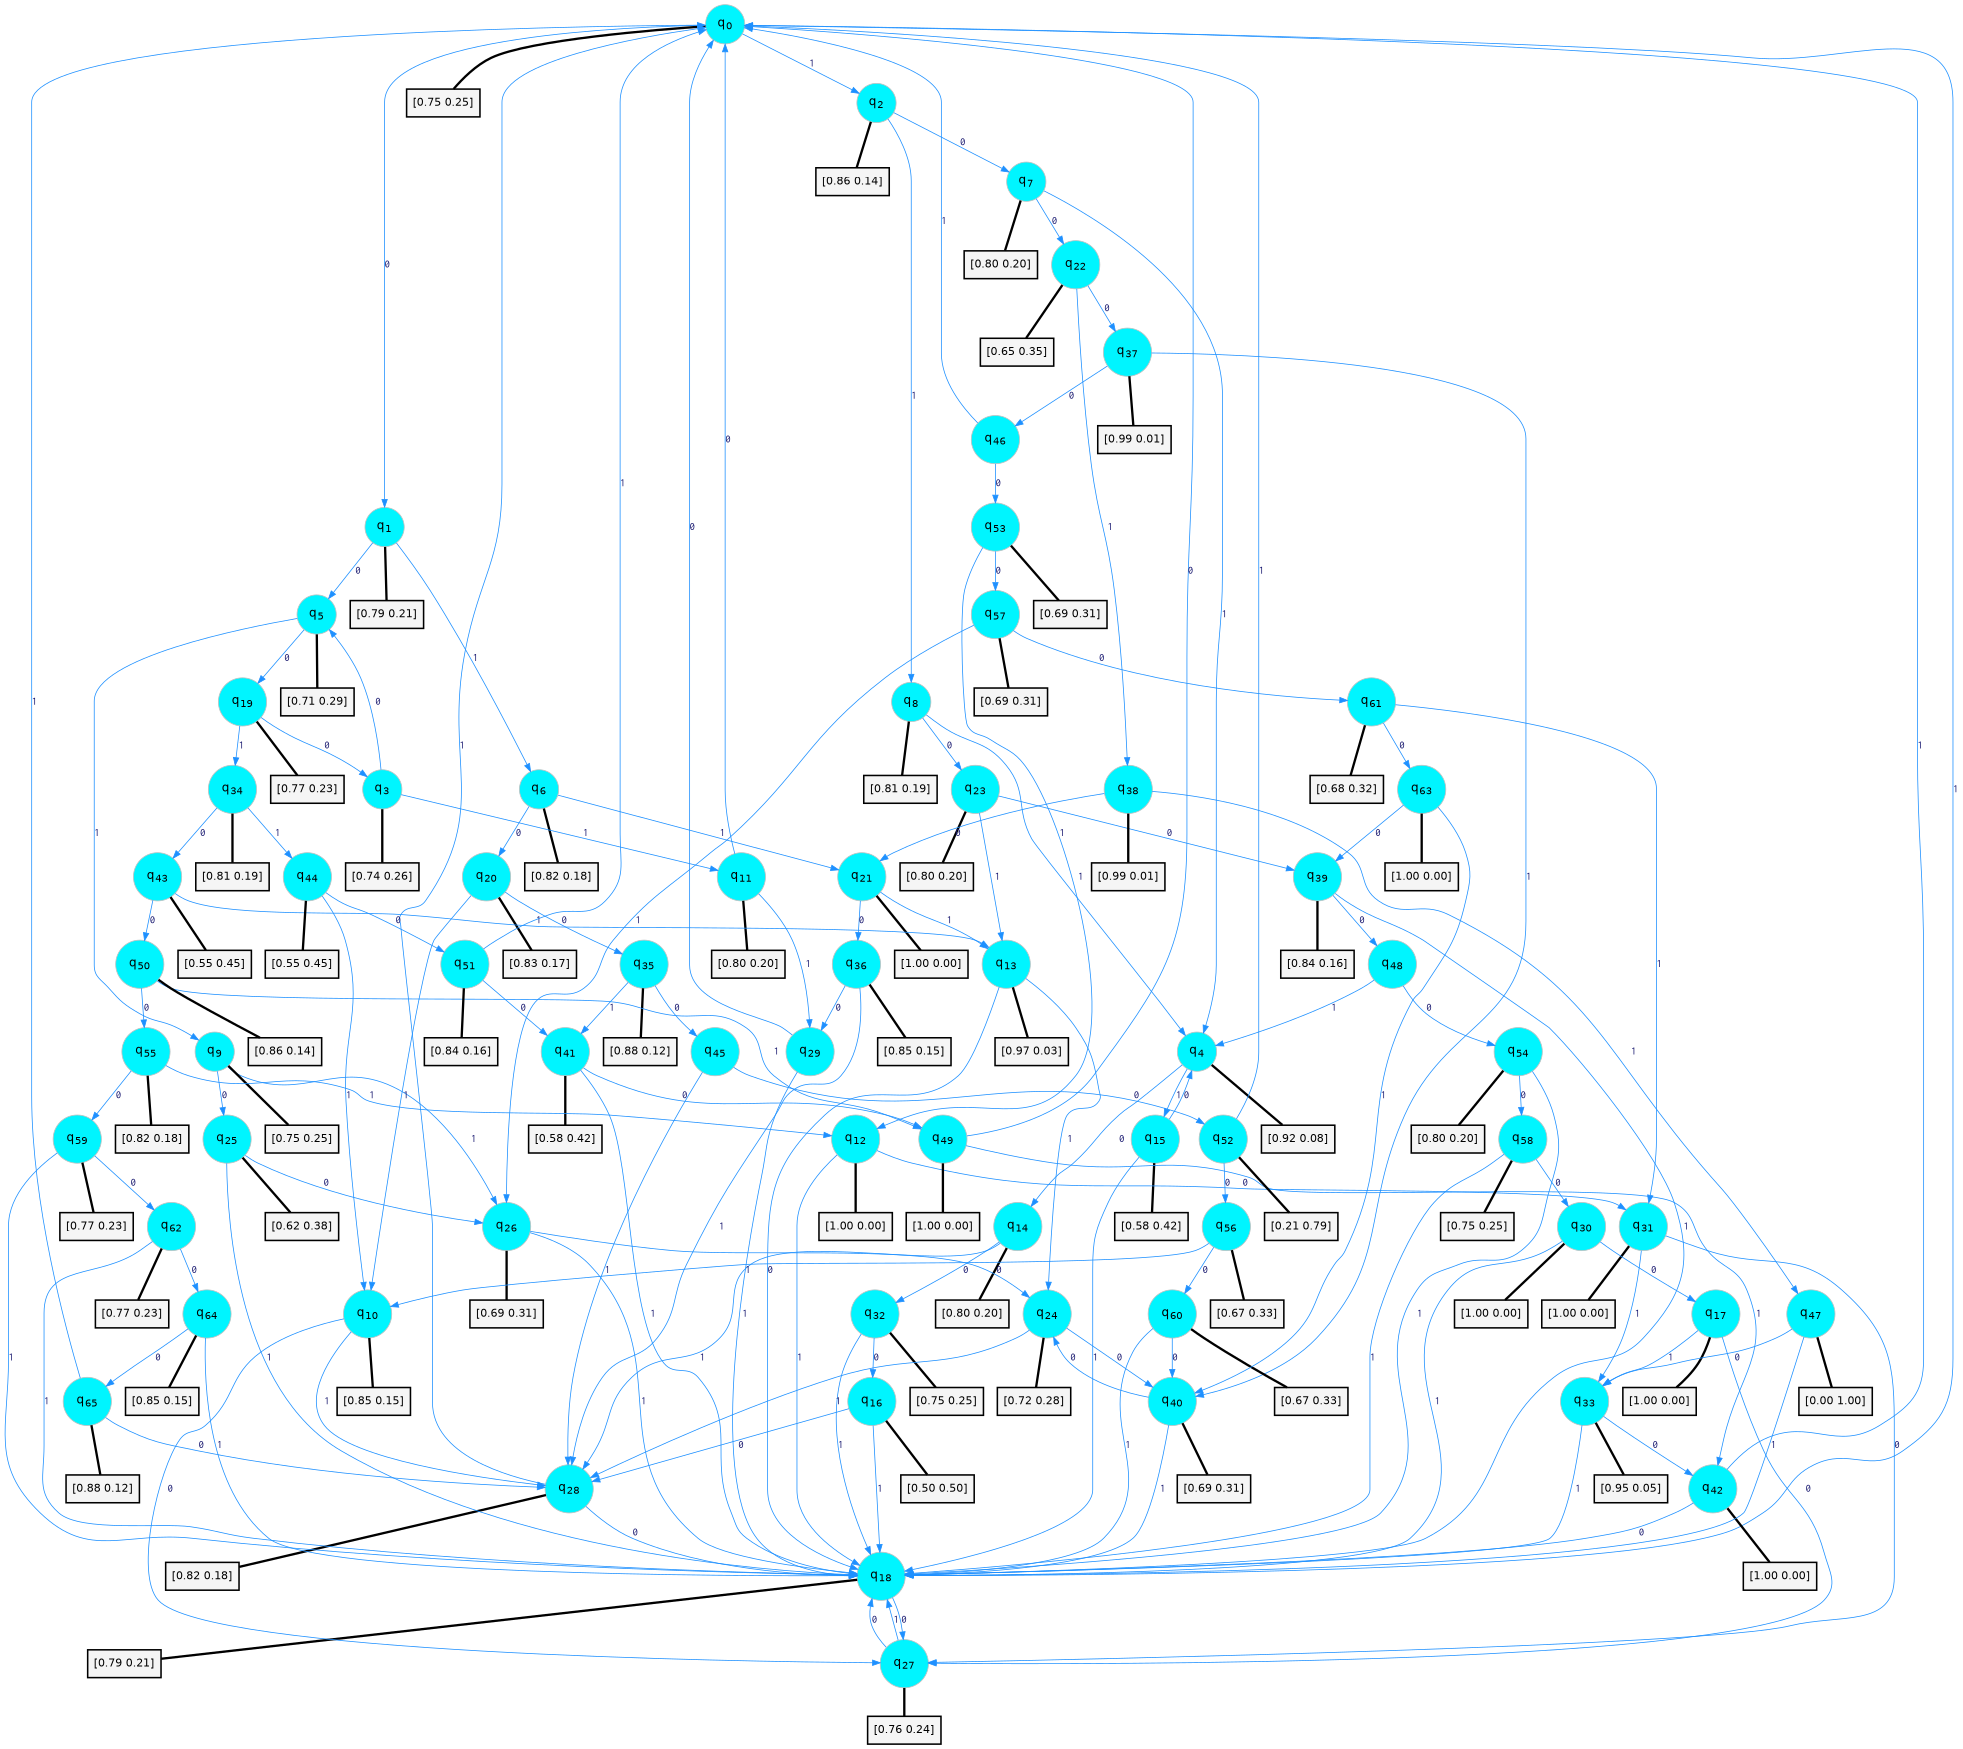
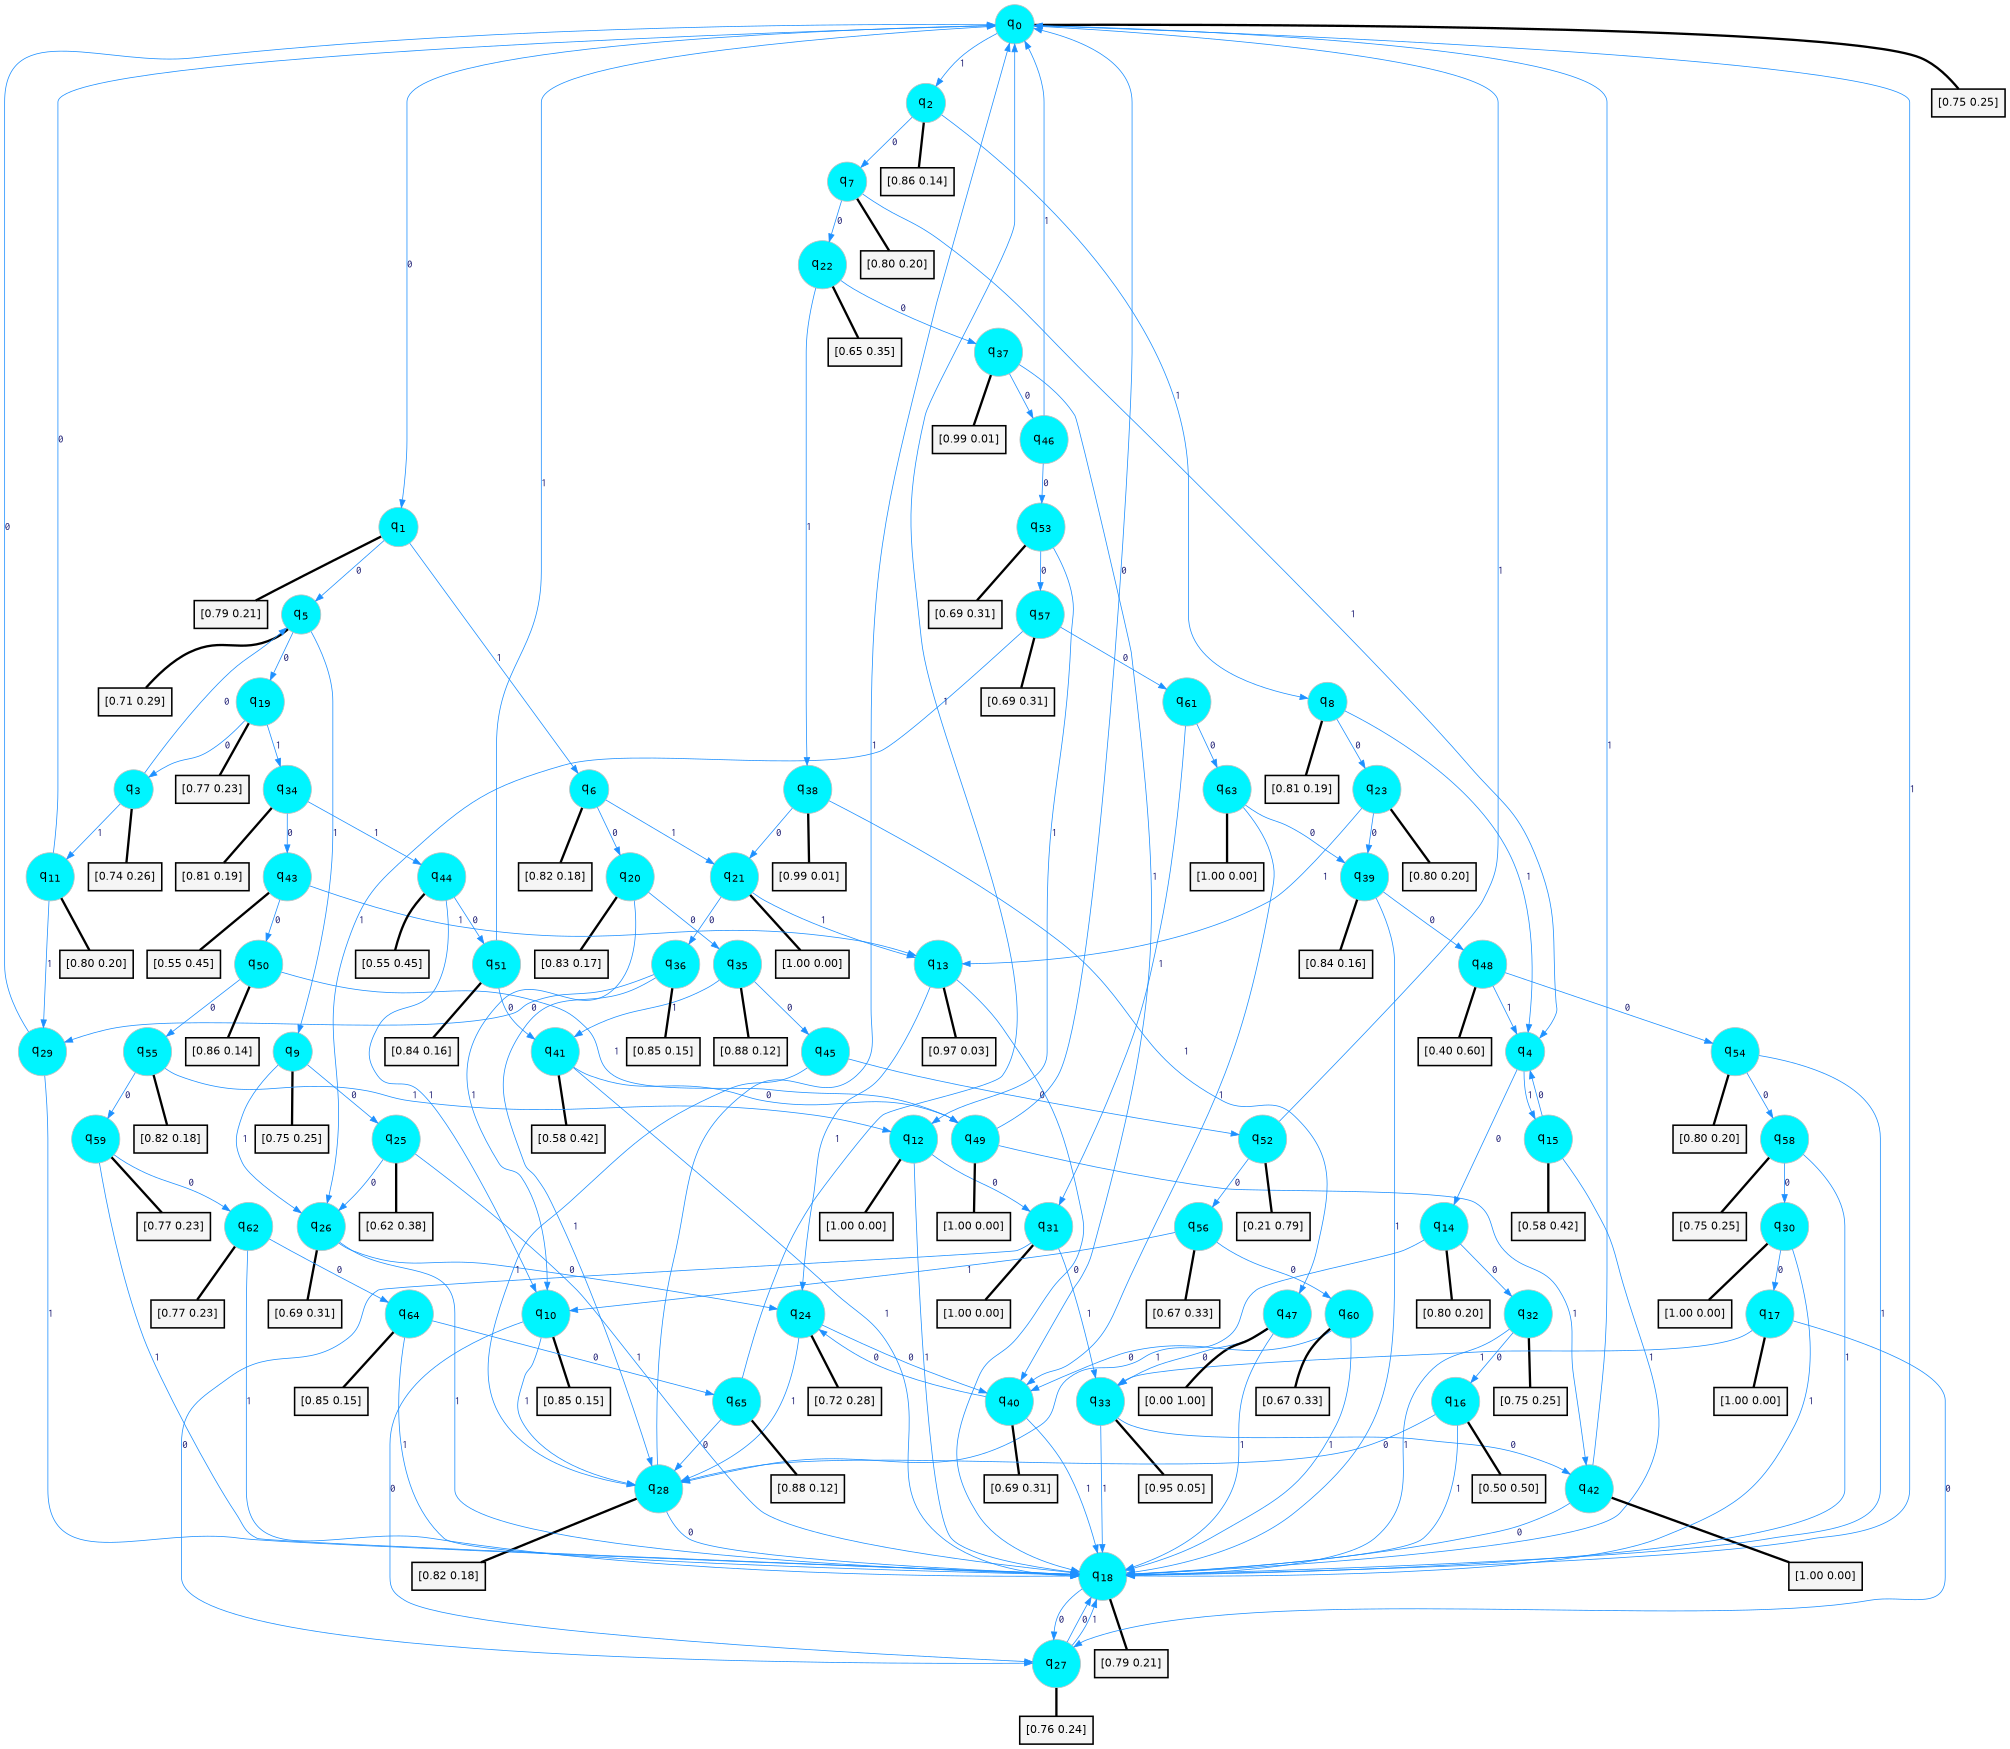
(1347, 789) -> none
none -> (1455, 1052)
(1298, 1139) -> none
